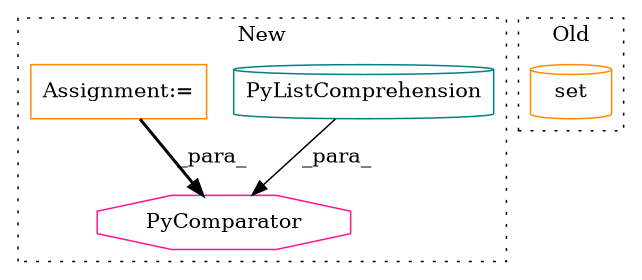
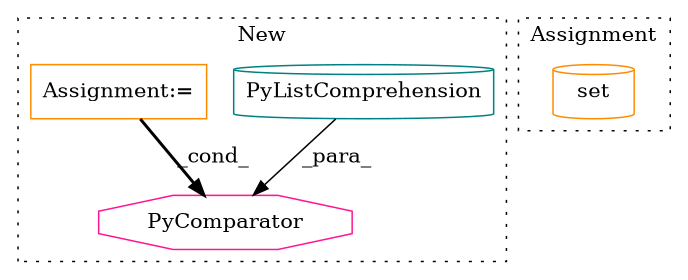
(571, 35) -> (594, 35)
(212, 157) -> (213, 157)
